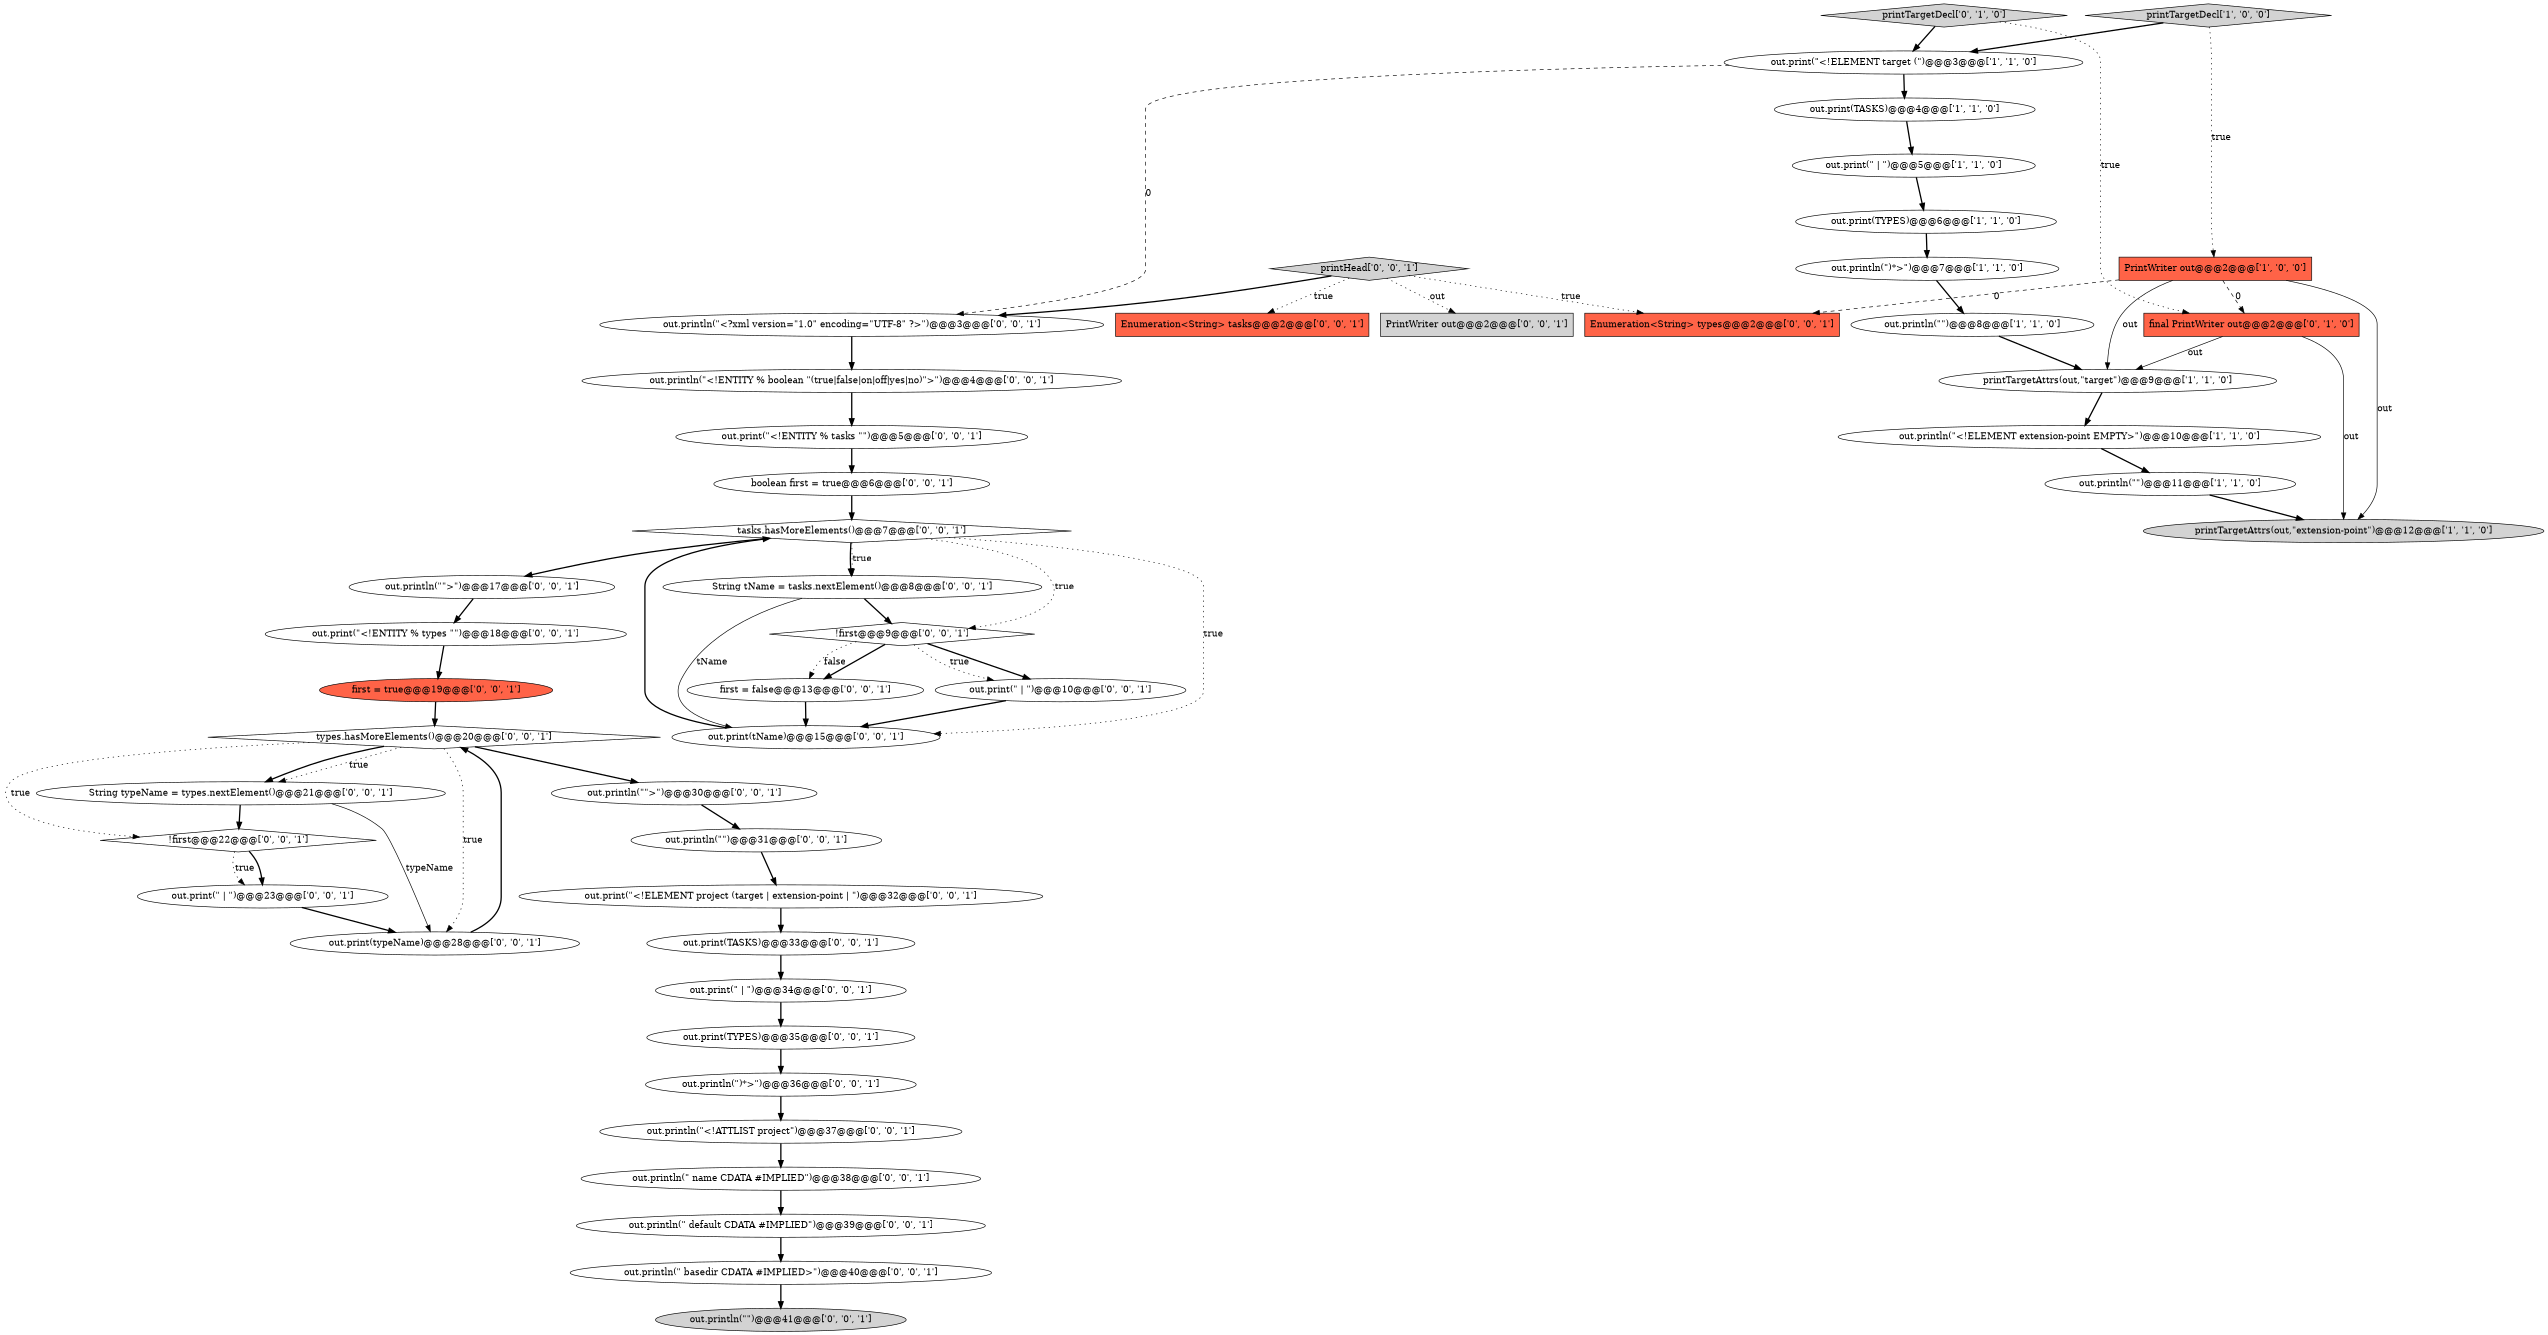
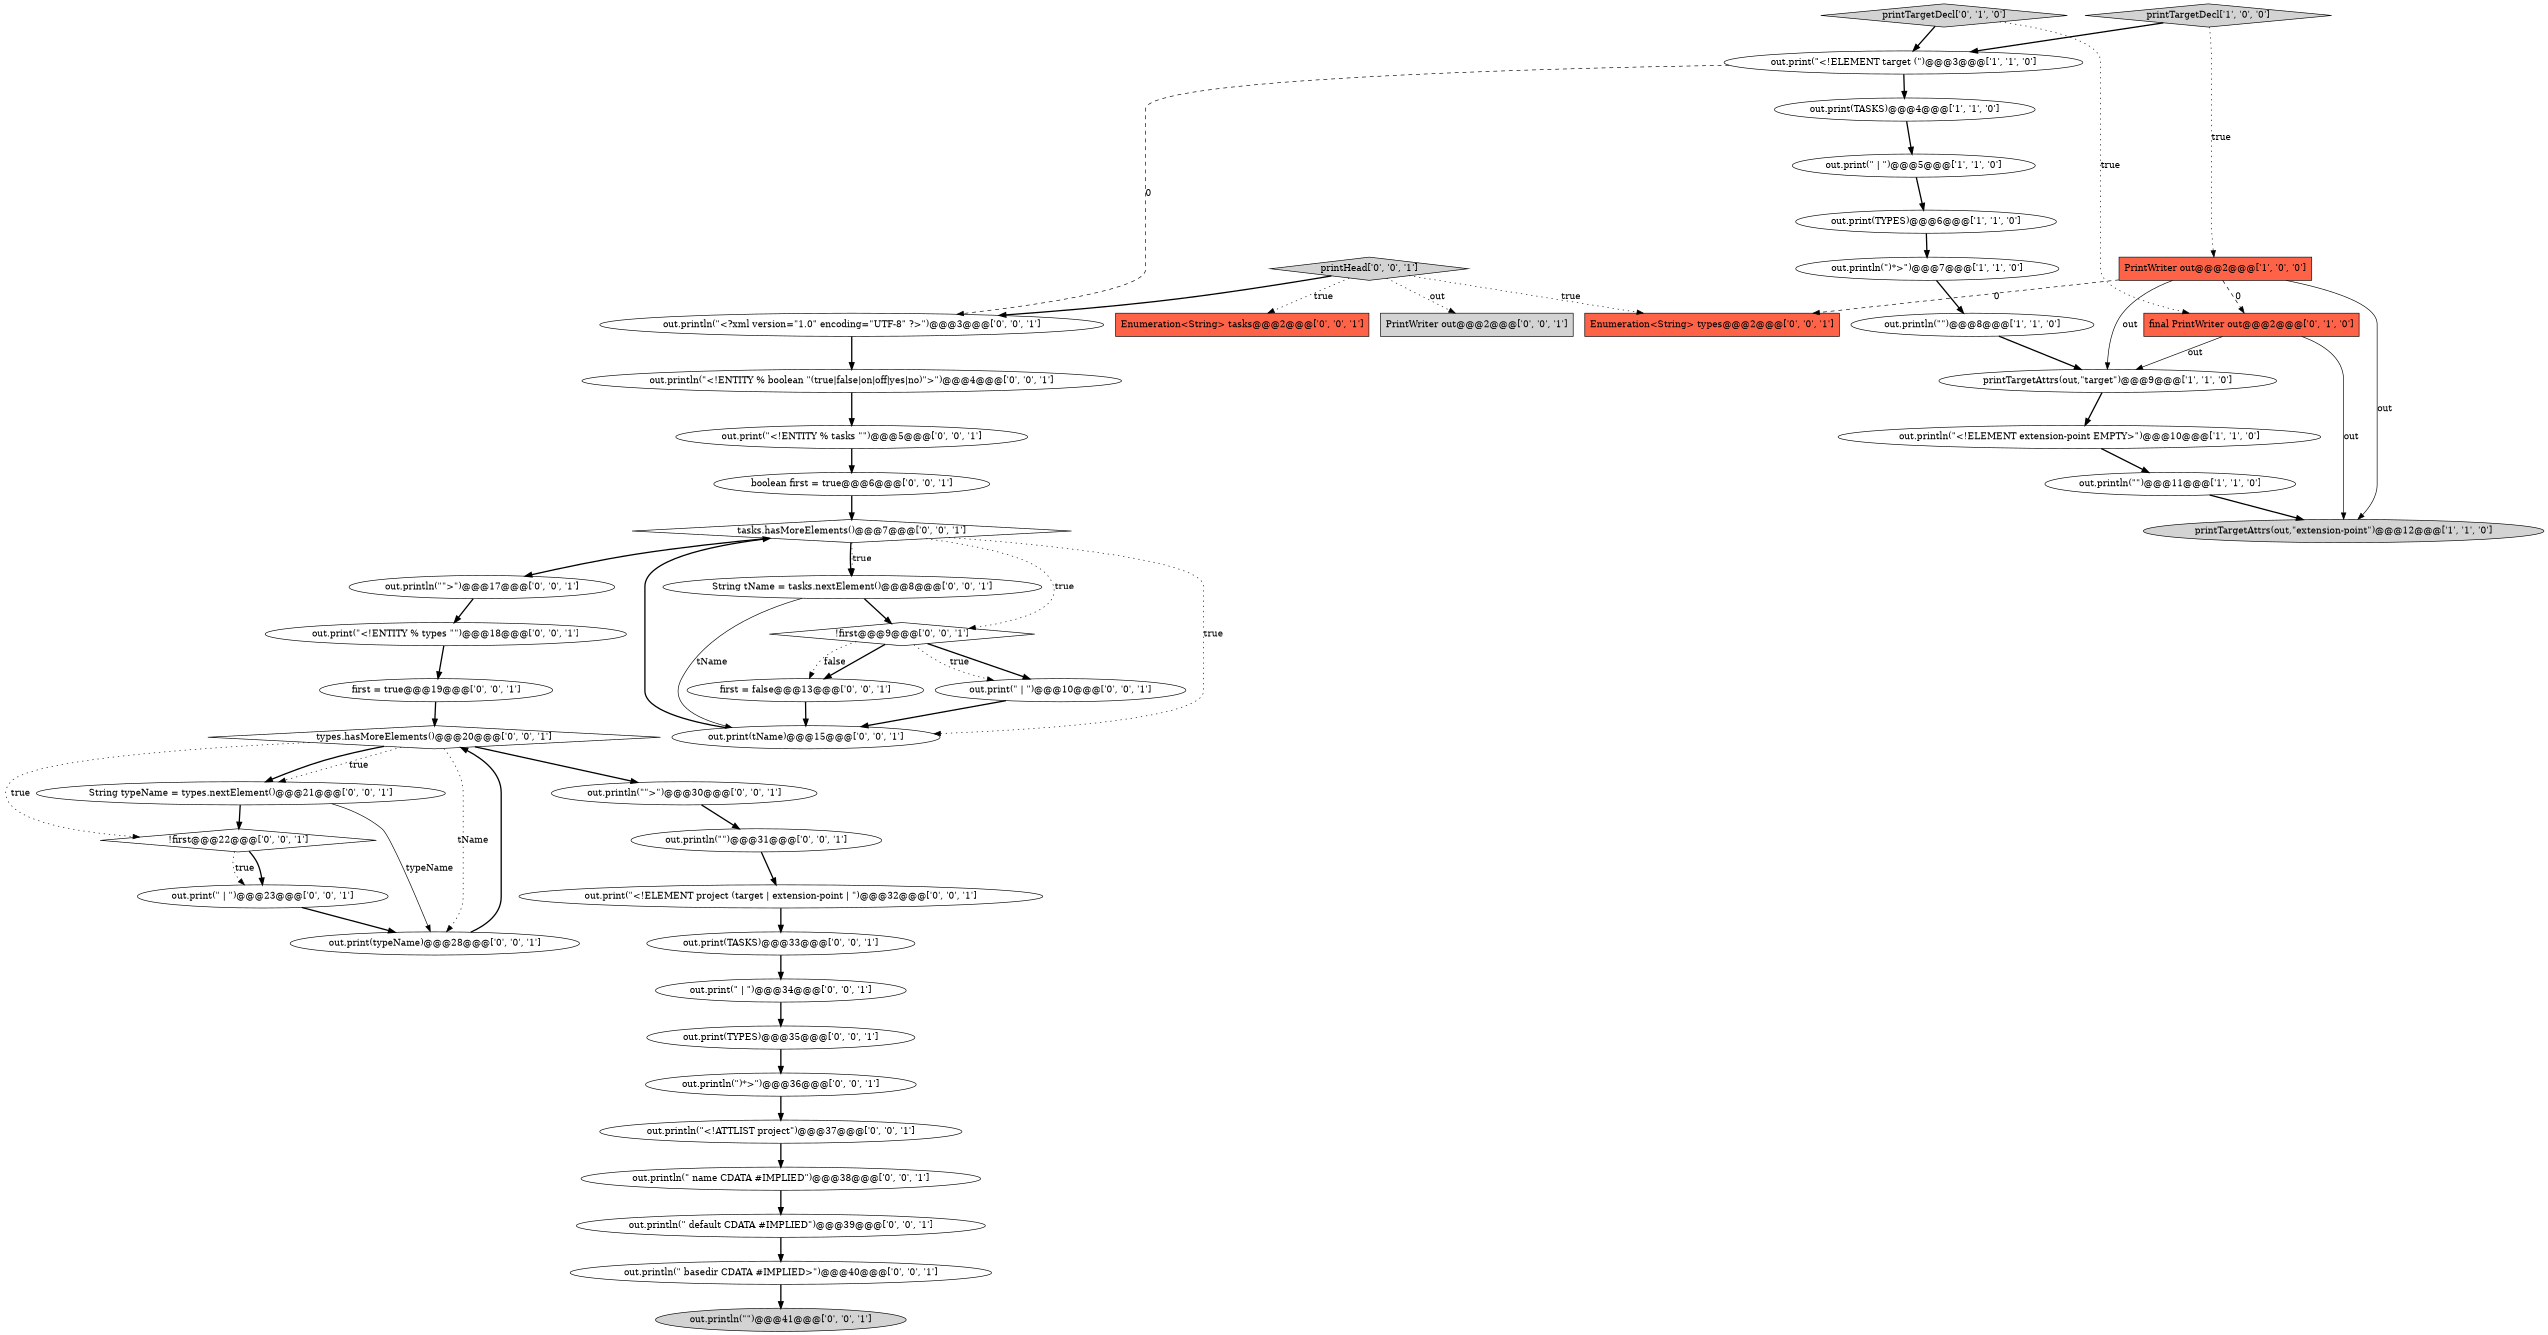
(436, 690) -> (436, 690)
(473, 840) -> (473, 840)
